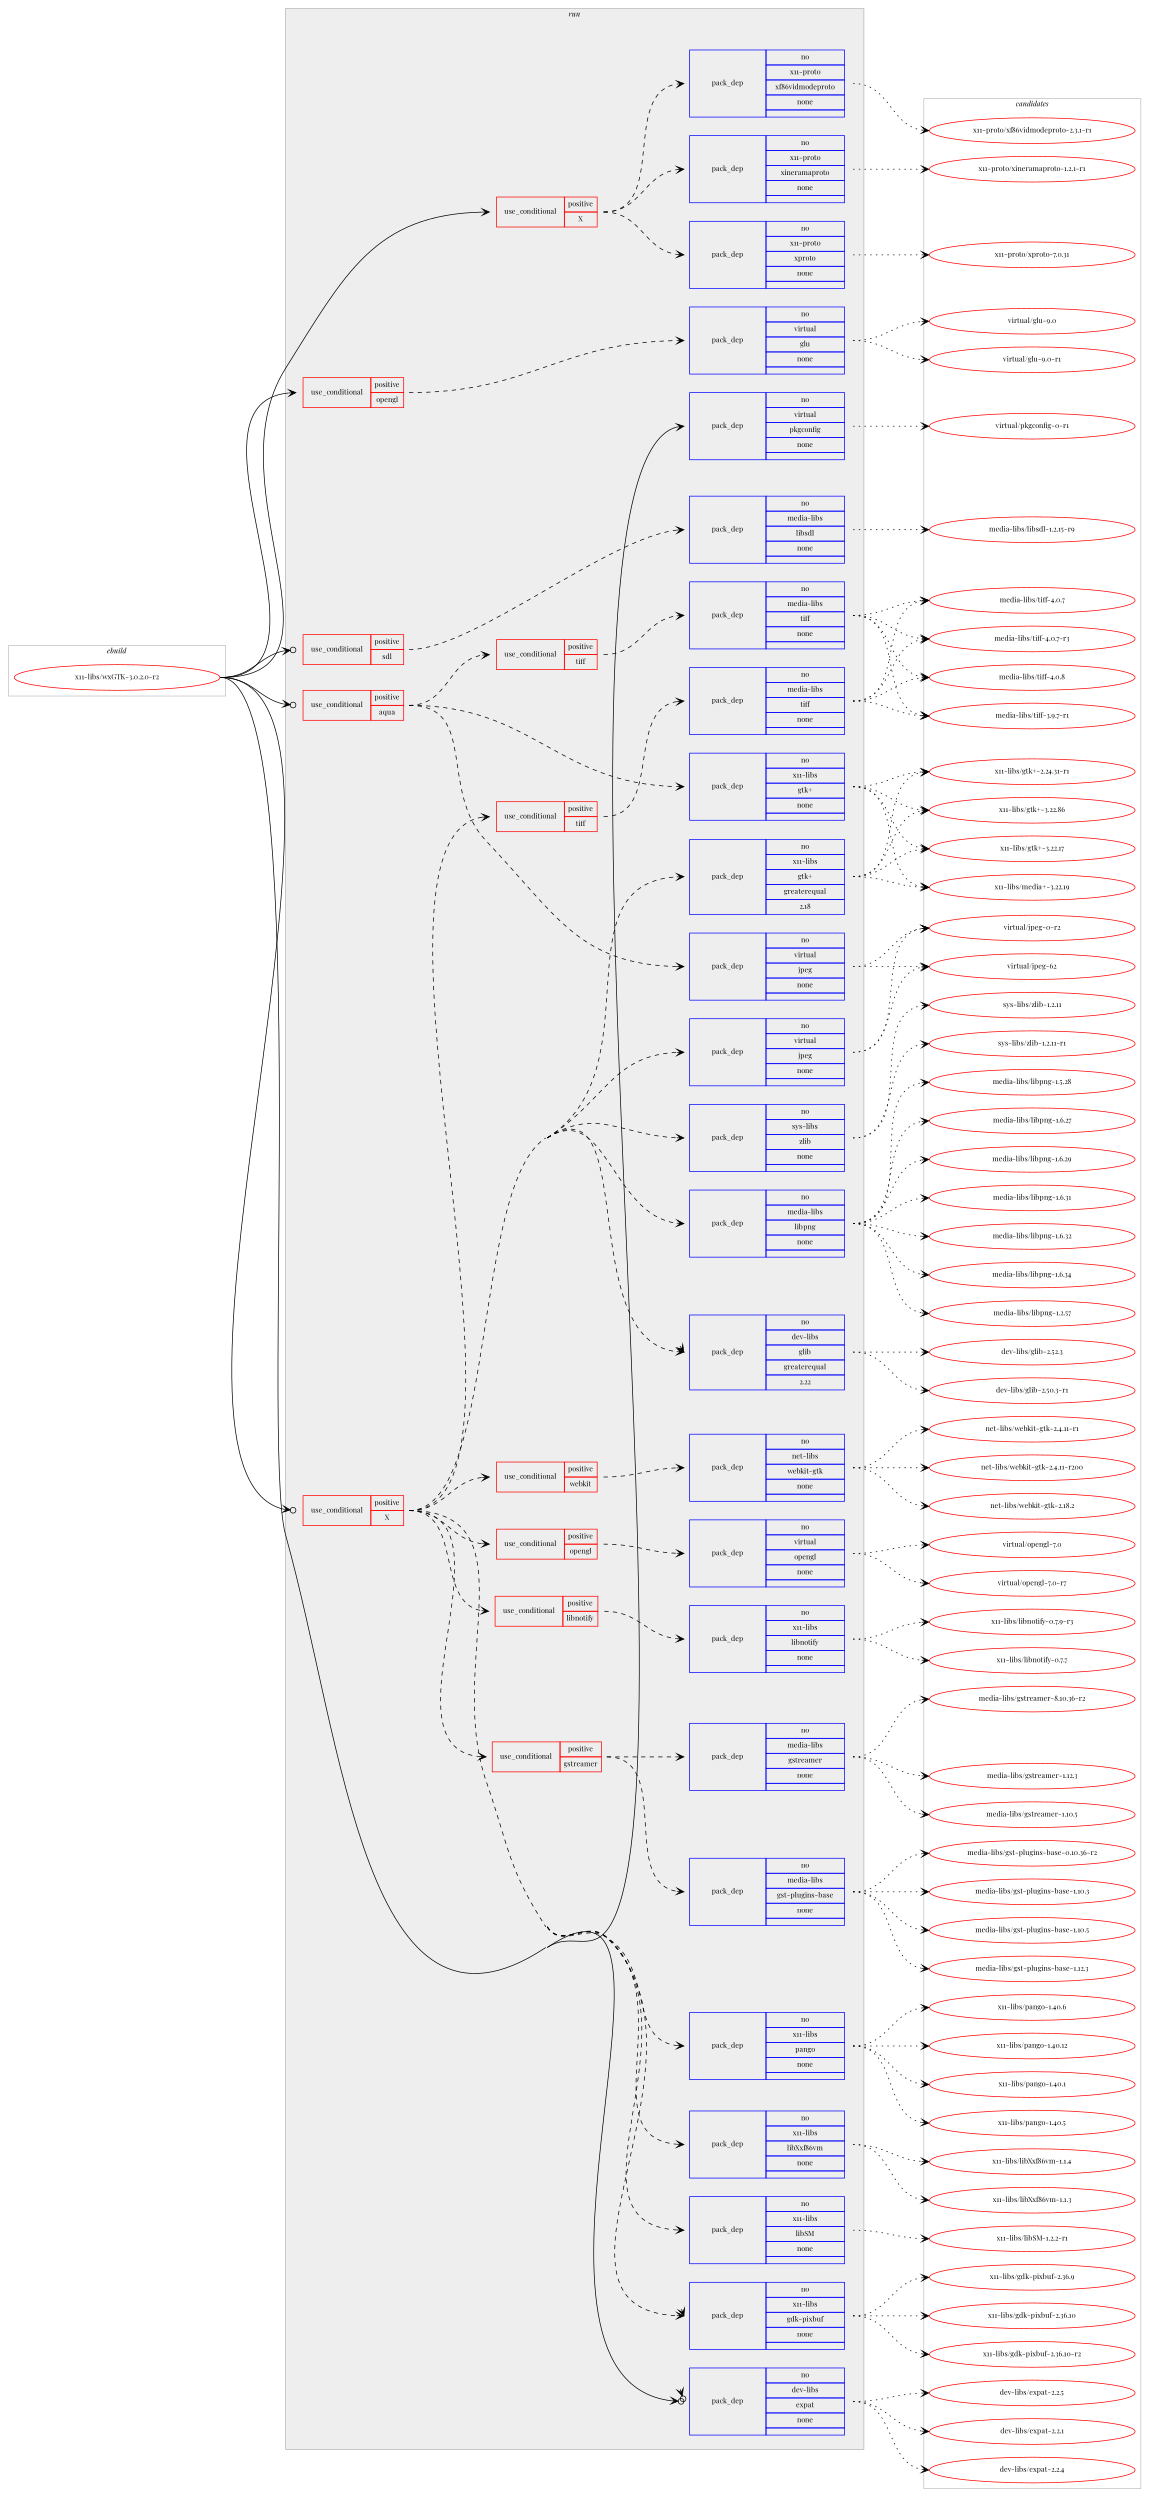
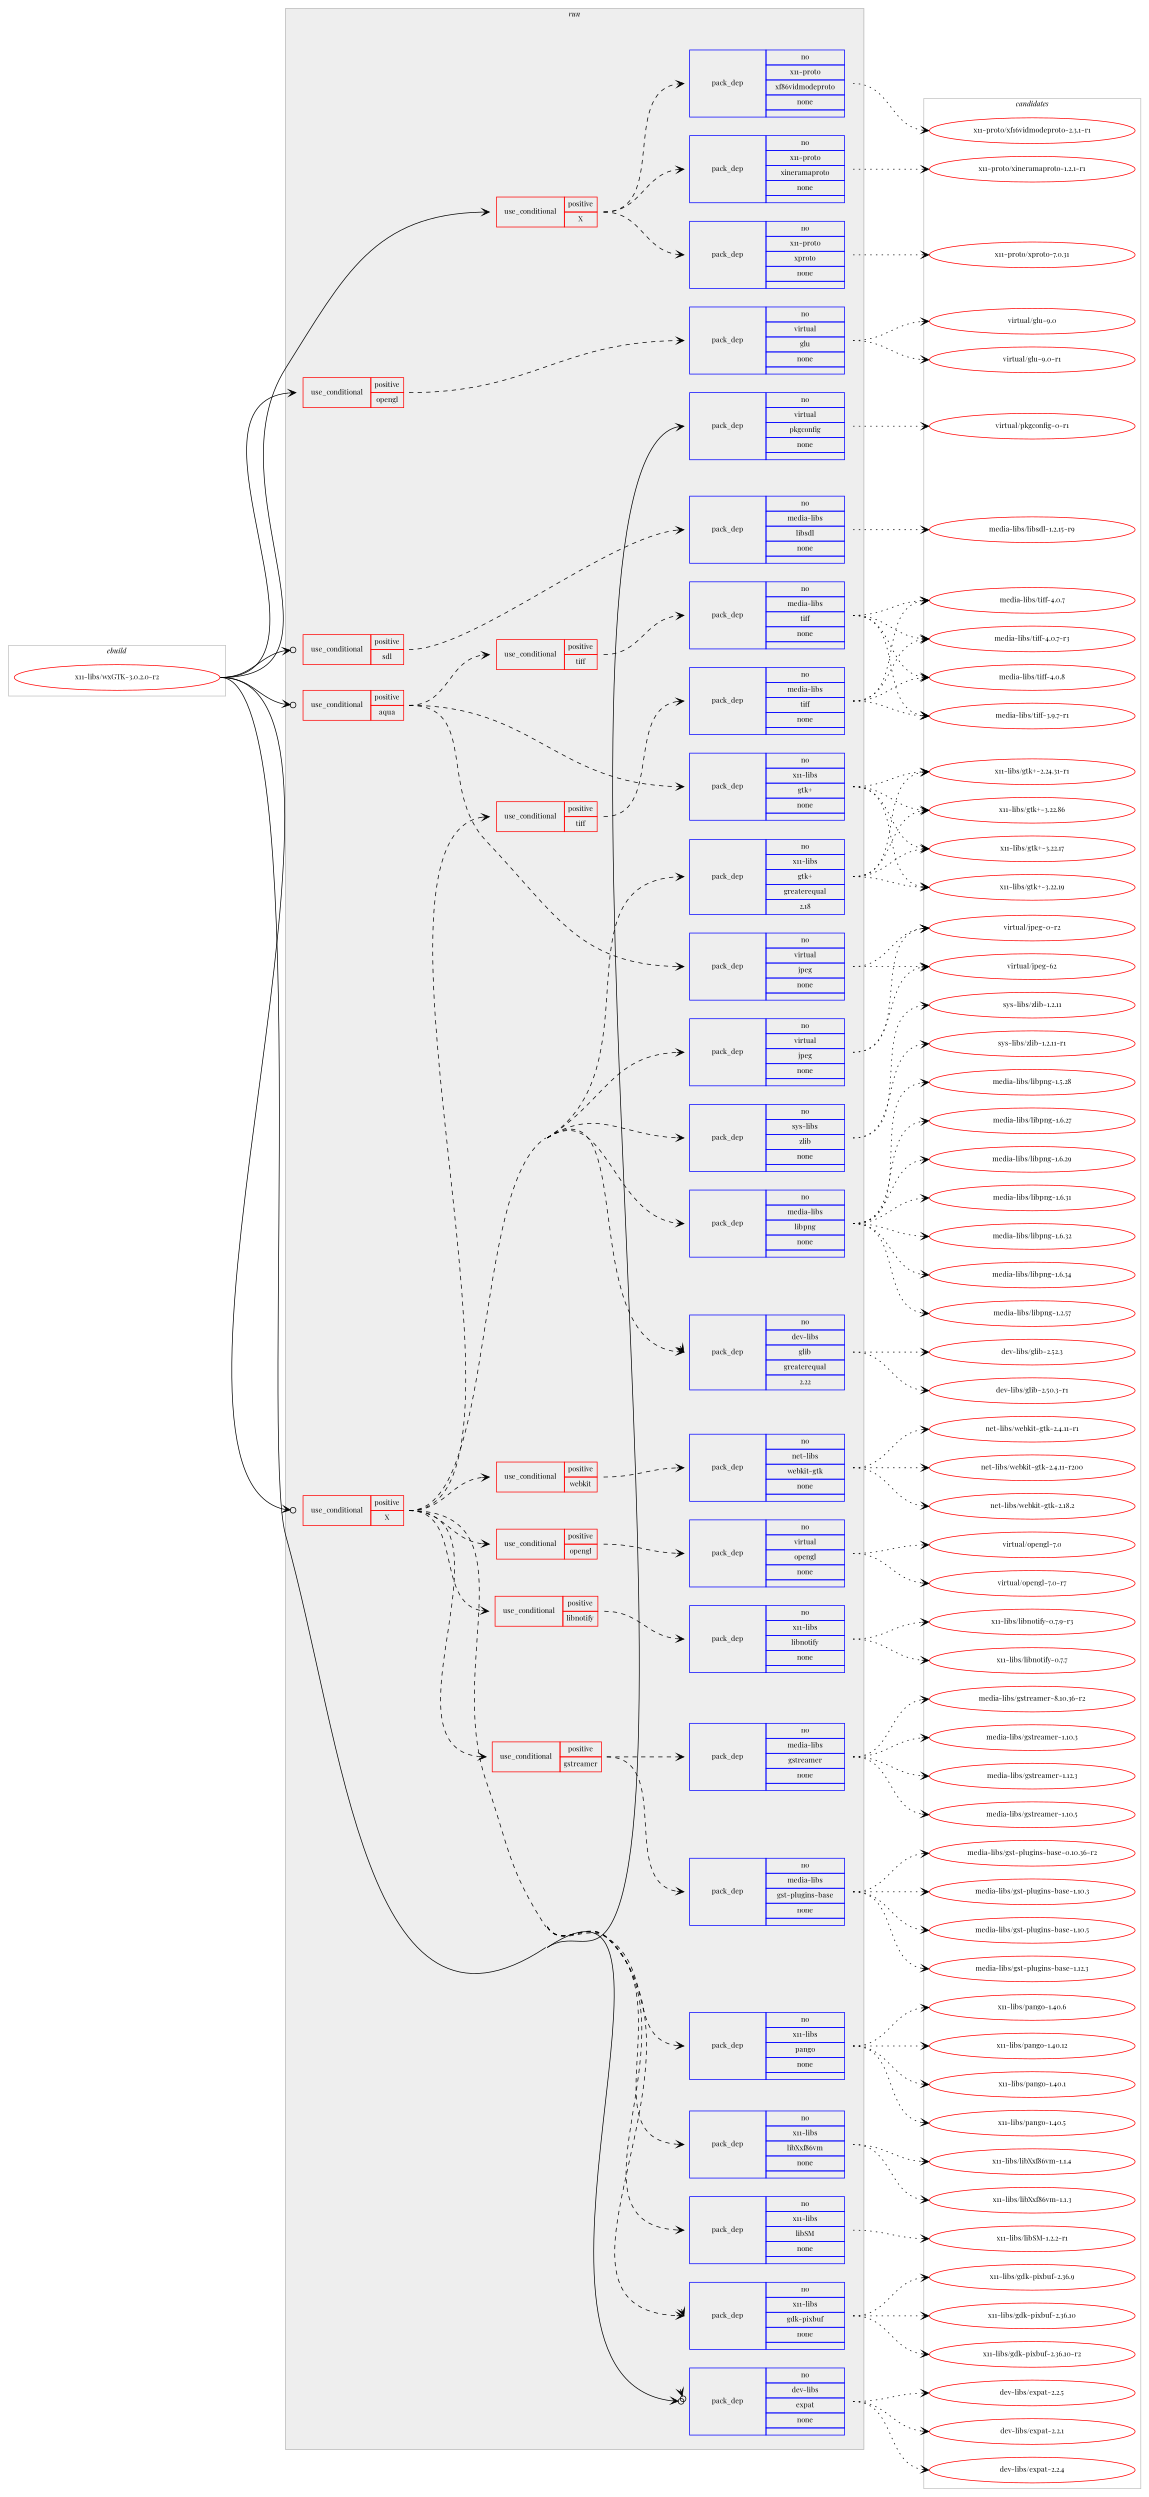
(1032, 131) -> (1032, 131)
(1032, 887) -> (1032, 887)
none -> (1032, 1738)
